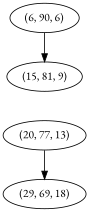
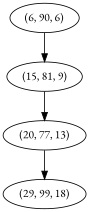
none -> (45, 102)
(45, 194) -> (45, 194)
